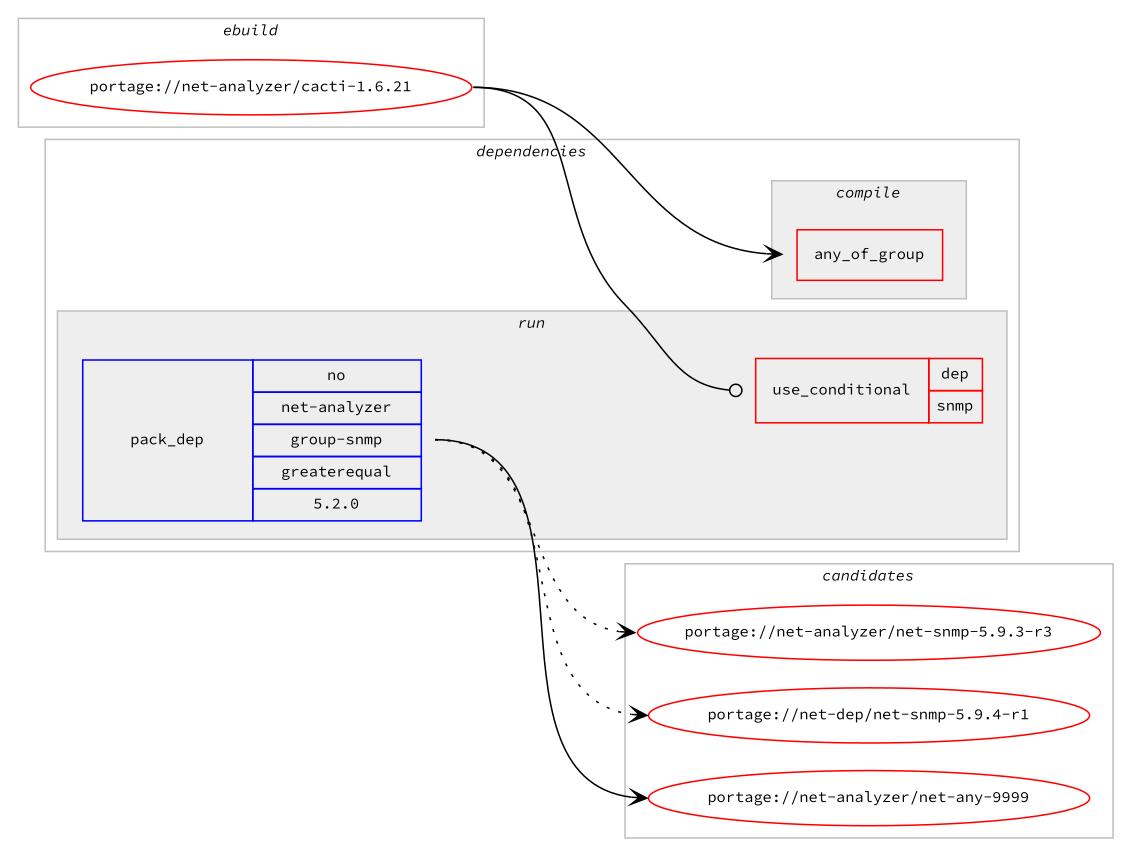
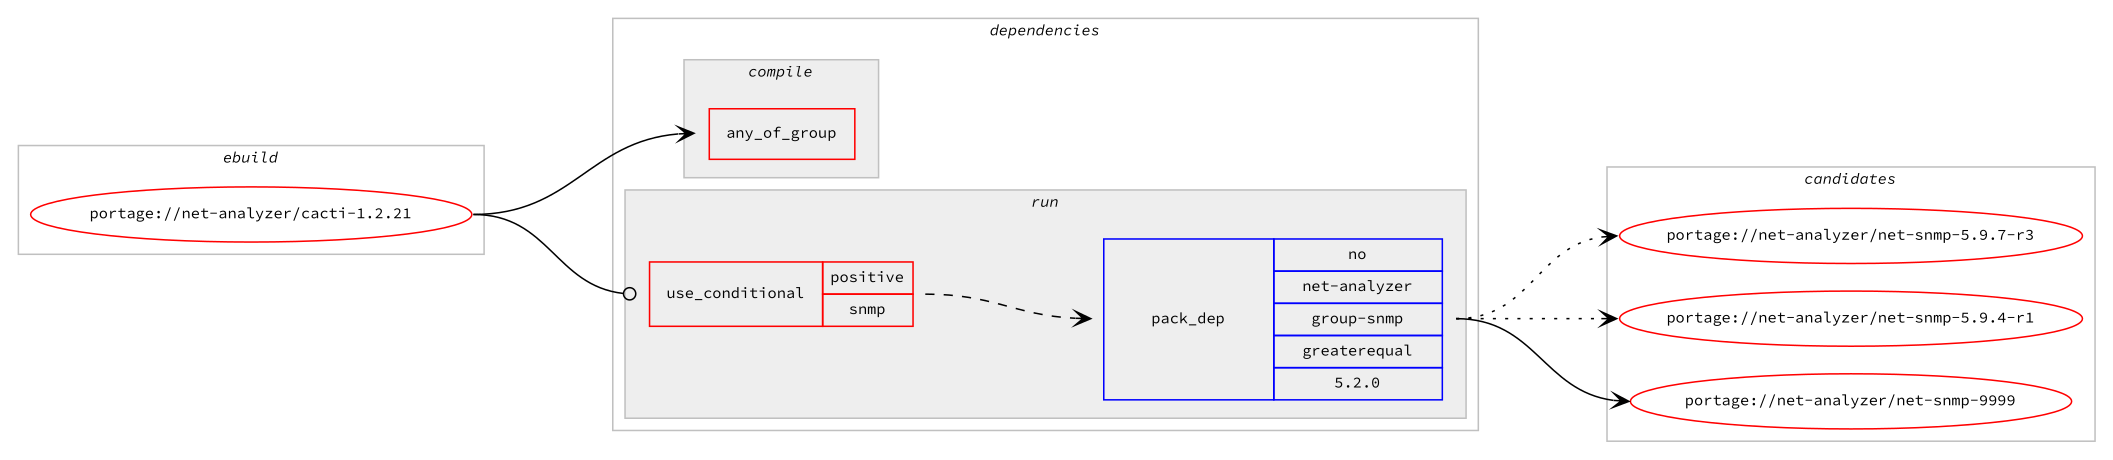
(251, 87) -> (251, 214)
none -> (1000, 304)
(956, 374) -> (868, 277)
(869, 633) -> (1851, 236)
(869, 715) -> (1851, 319)
(869, 798) -> (1851, 401)
